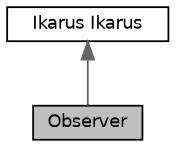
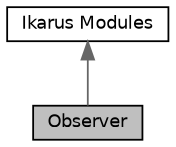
(88, 24) -> (88, 24)
